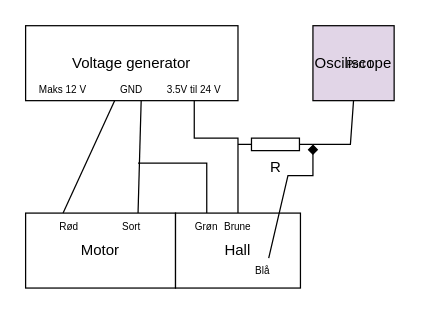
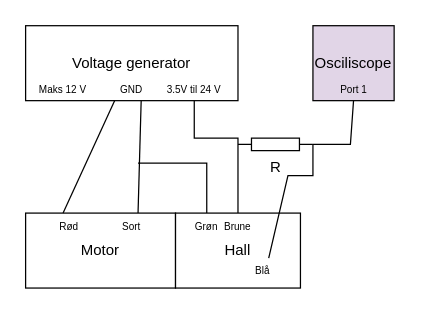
(360, 63) -> (354, 88)
(313, 155) -> (313, 151)
